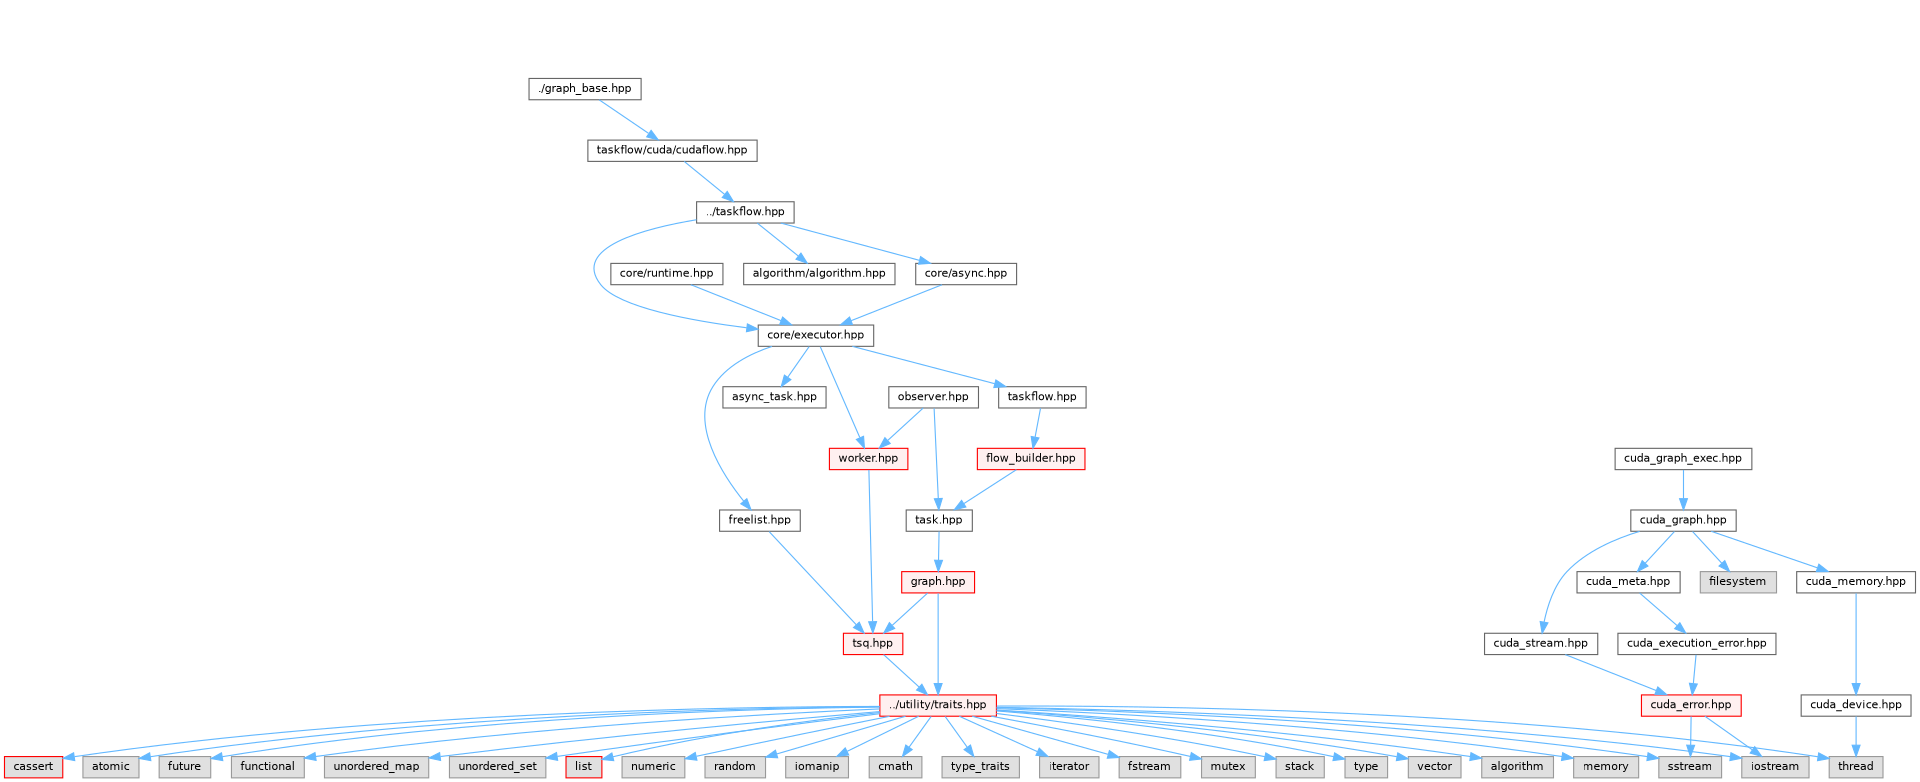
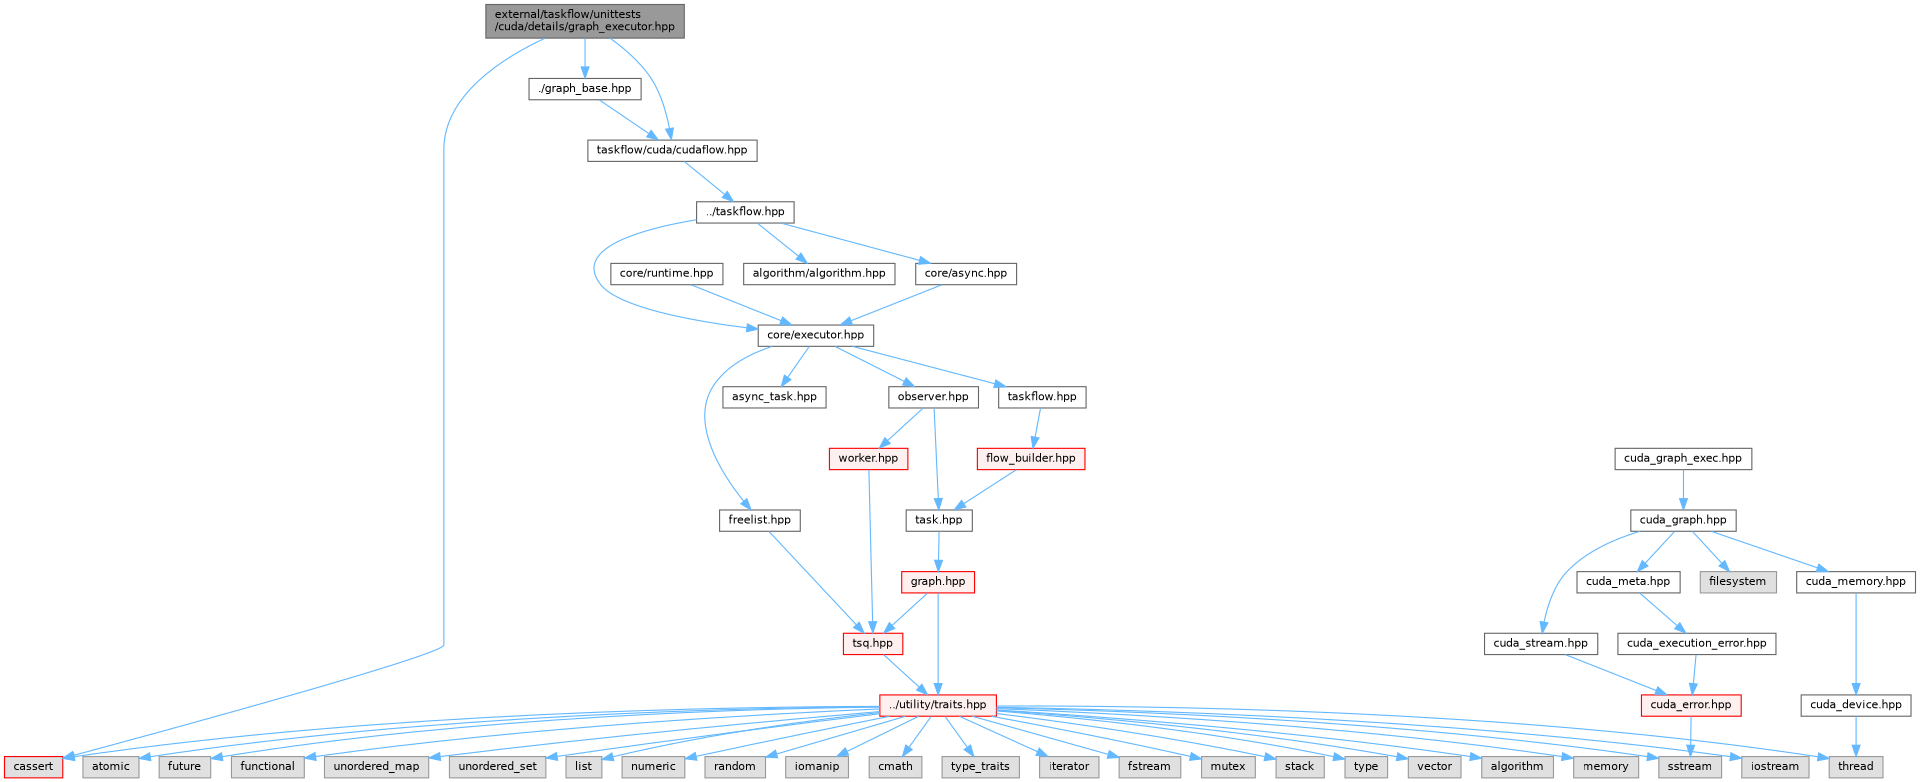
none -> (585, 21)
(840, 392) -> (870, 364)
(1729, 733) -> none
(584, 767) -> (584, 767)
